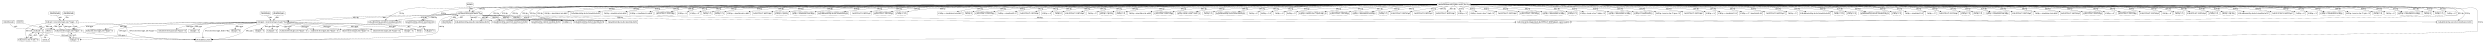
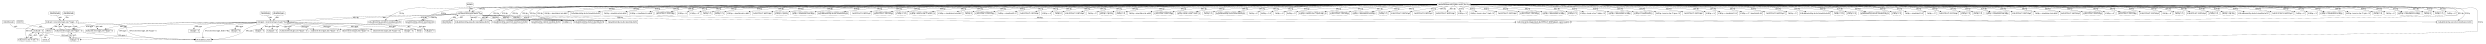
none -> (922, 13)
(46, 26) -> (88, 24)
(172, 31) -> none
(340, 39) -> none
